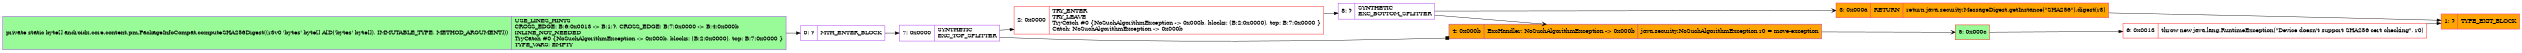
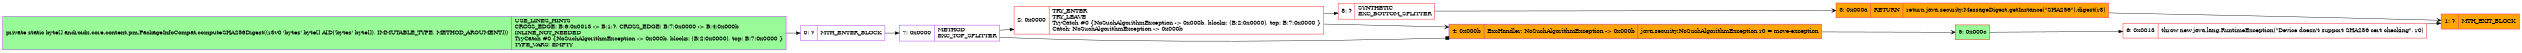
(1386, 11) -> (1386, 11)
(2273, 16) -> (2273, 16)
(1488, 20) -> (1384, 25)
(2489, 21) -> (2489, 21)
(955, 30) -> (951, 30)
